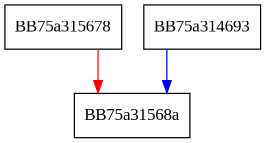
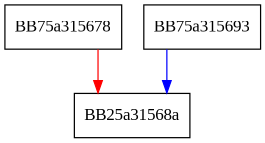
(202, 27) -> (202, 27)
(132, 116) -> (132, 116)
